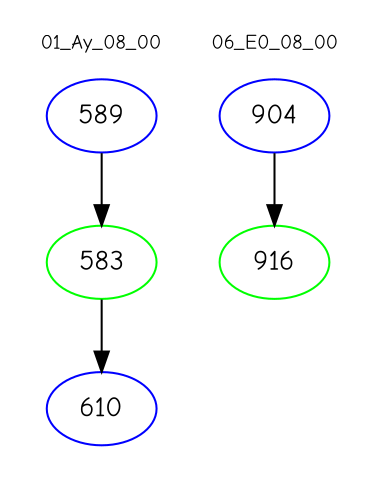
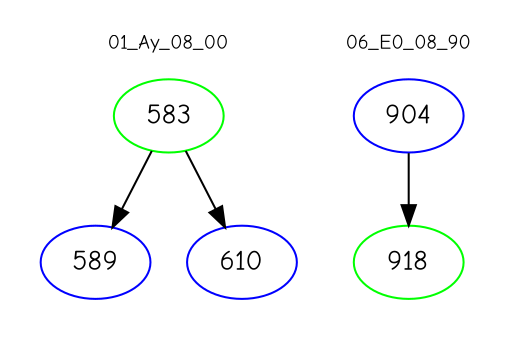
(276, 44) -> (409, 44)
(102, 179) -> (137, 180)
(274, 262) -> (409, 262)
